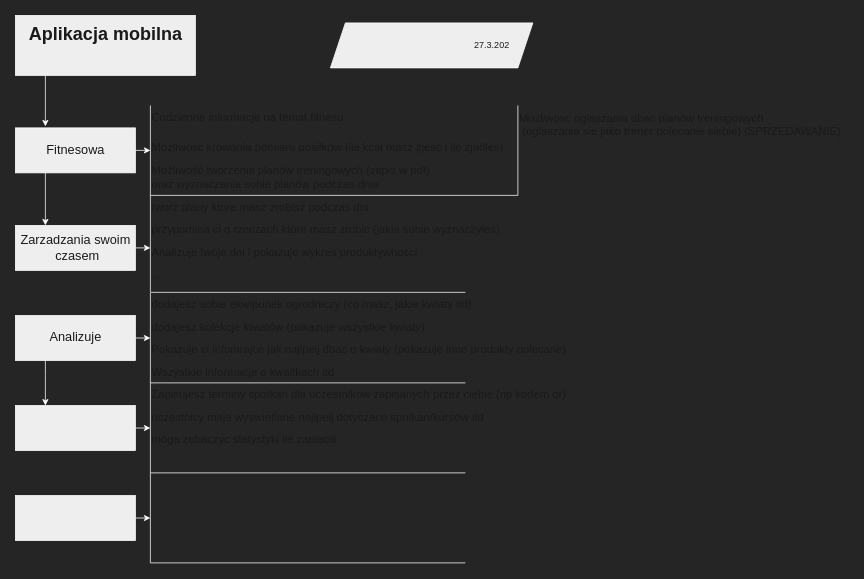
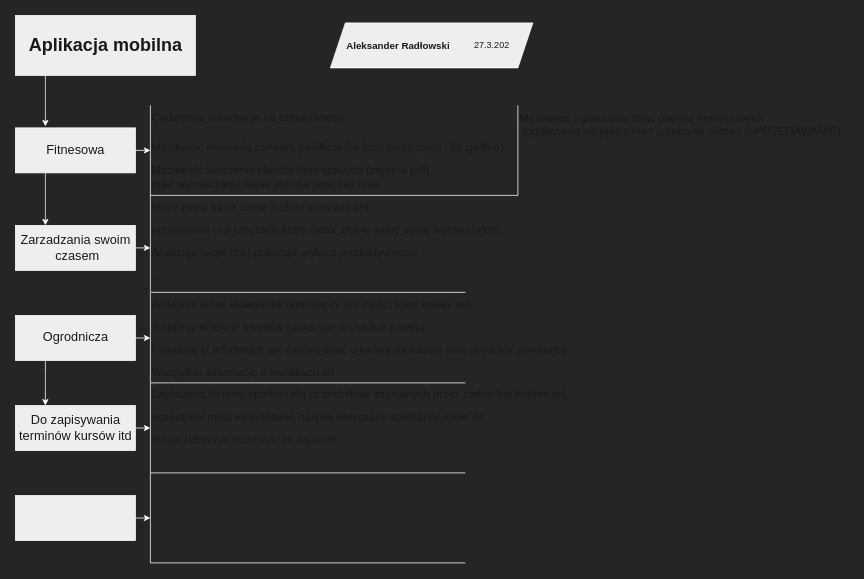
(105, 34) -> (105, 45)
none -> (398, 45)
(76, 338) -> (76, 338)
none -> (75, 428)
